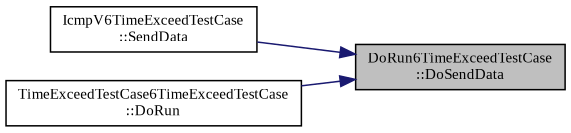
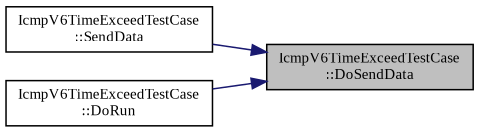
(460, 67) -> (370, 67)
(154, 103) -> (109, 103)
